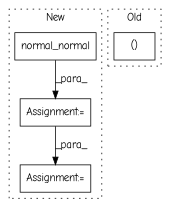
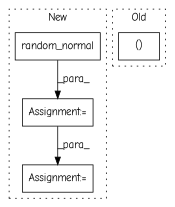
(55, 46) -> (58, 46)
